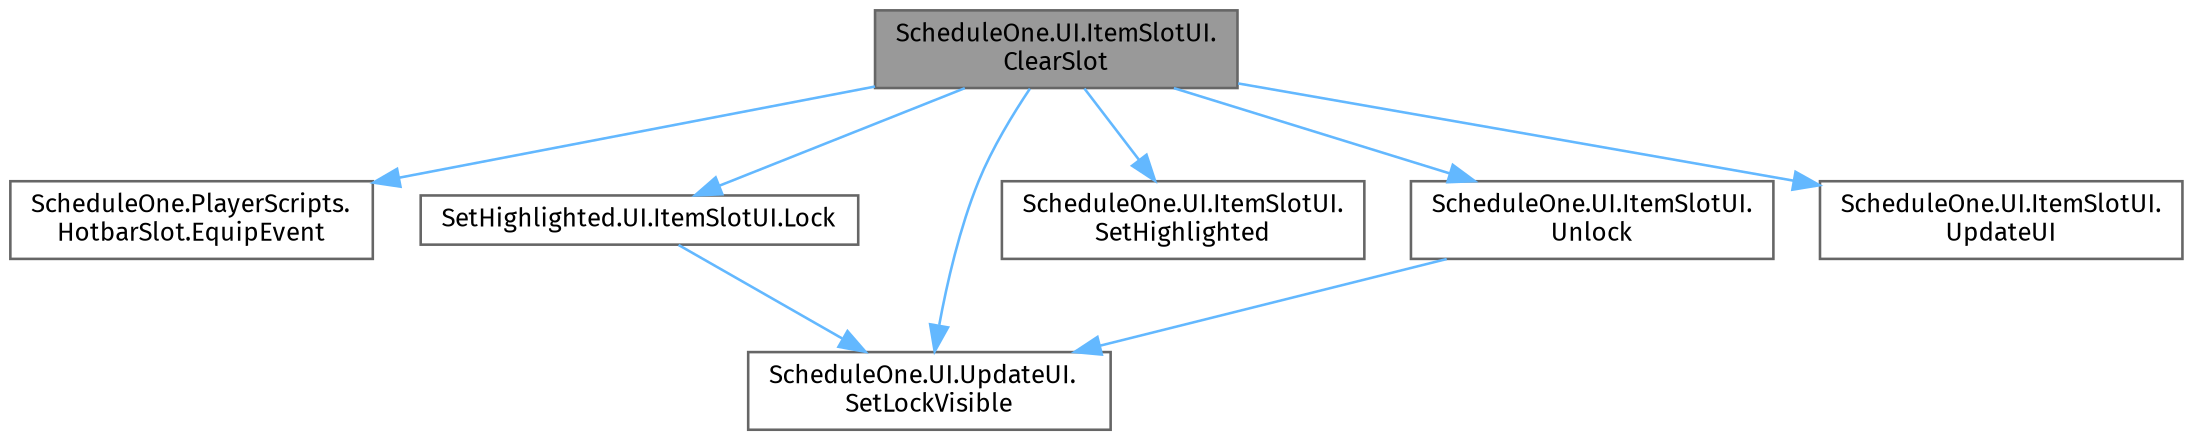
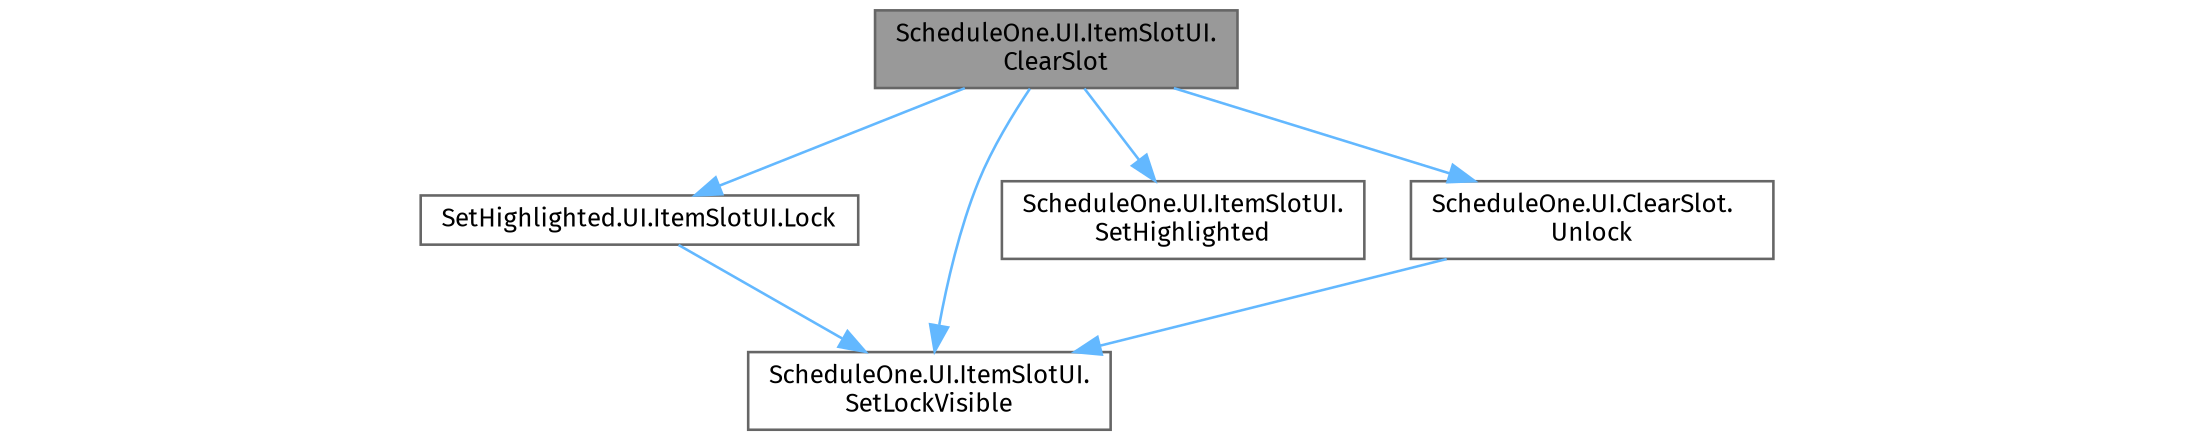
(192, 220) -> none
(1592, 220) -> (1592, 220)
(2001, 220) -> none
(929, 391) -> (929, 391)
